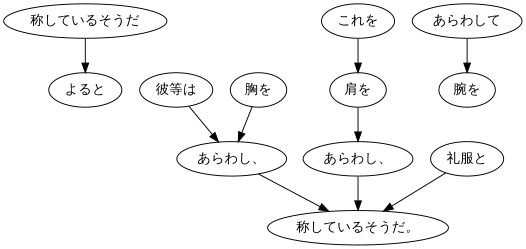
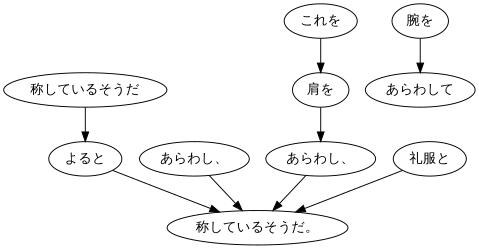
(467, 51) -> (420, 51)
(176, 90) -> none
(259, 90) -> none
none -> (162, 189)
